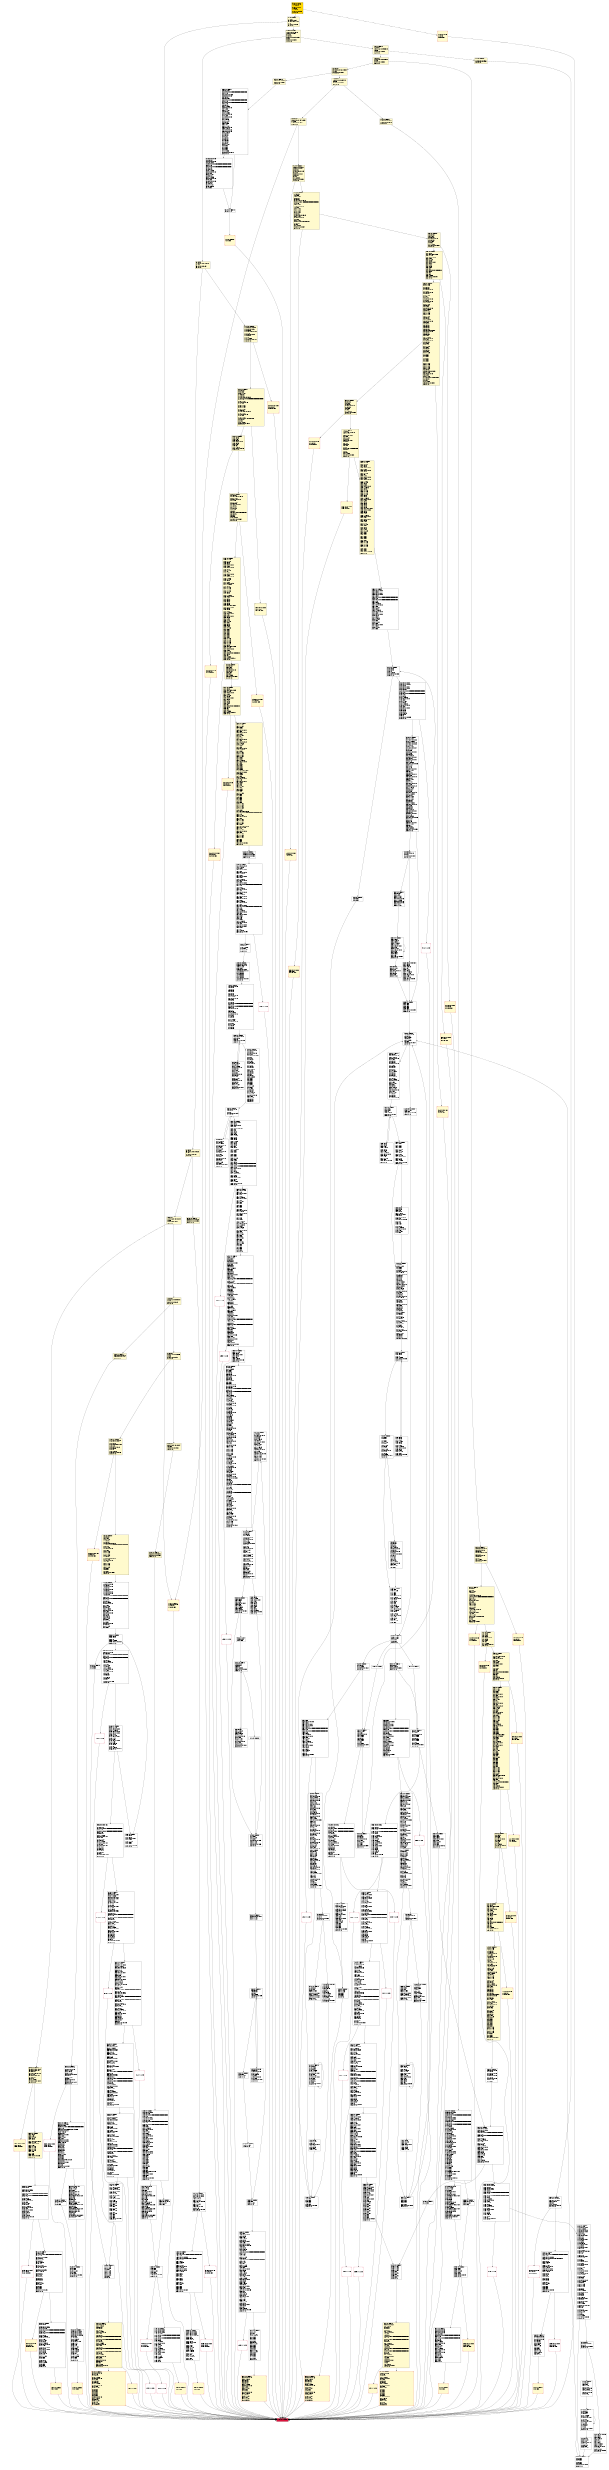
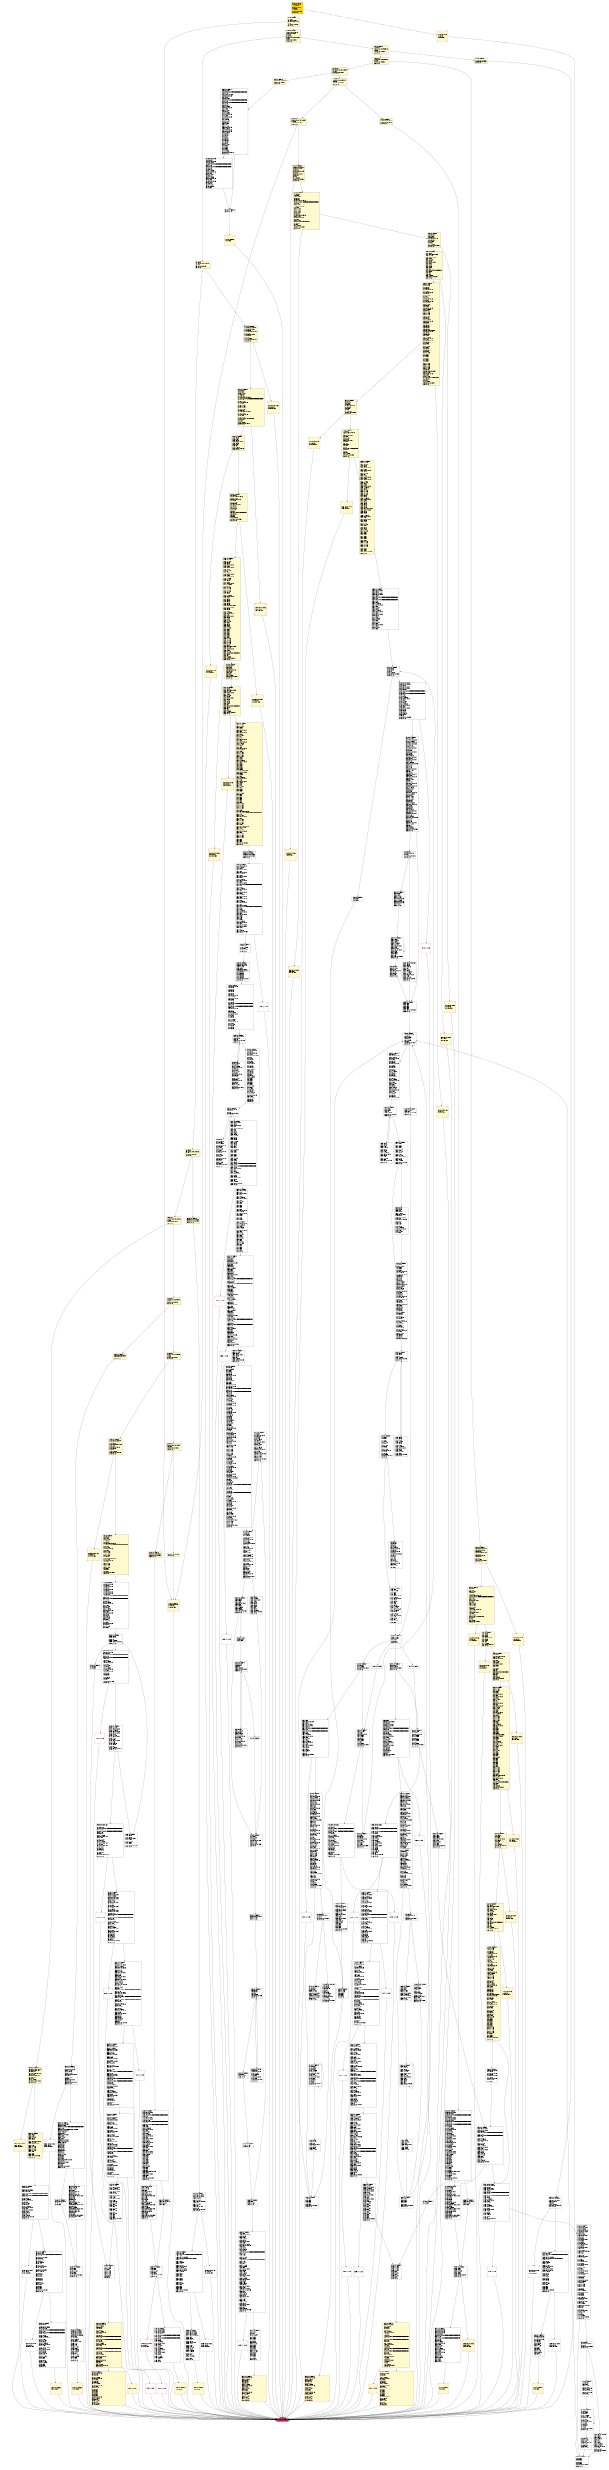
none -> (173, 1555)
(31, 2345) -> (31, 2345)
